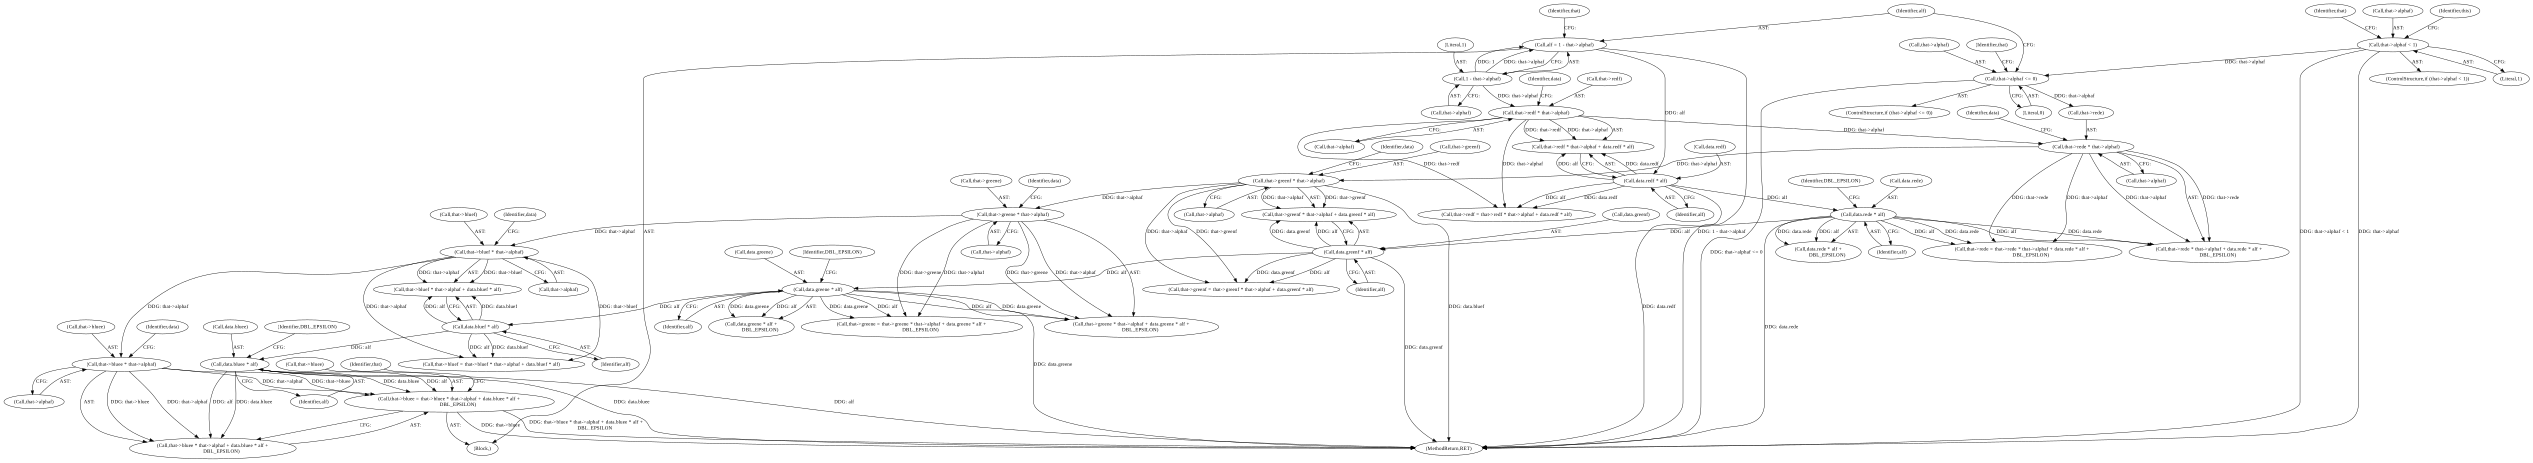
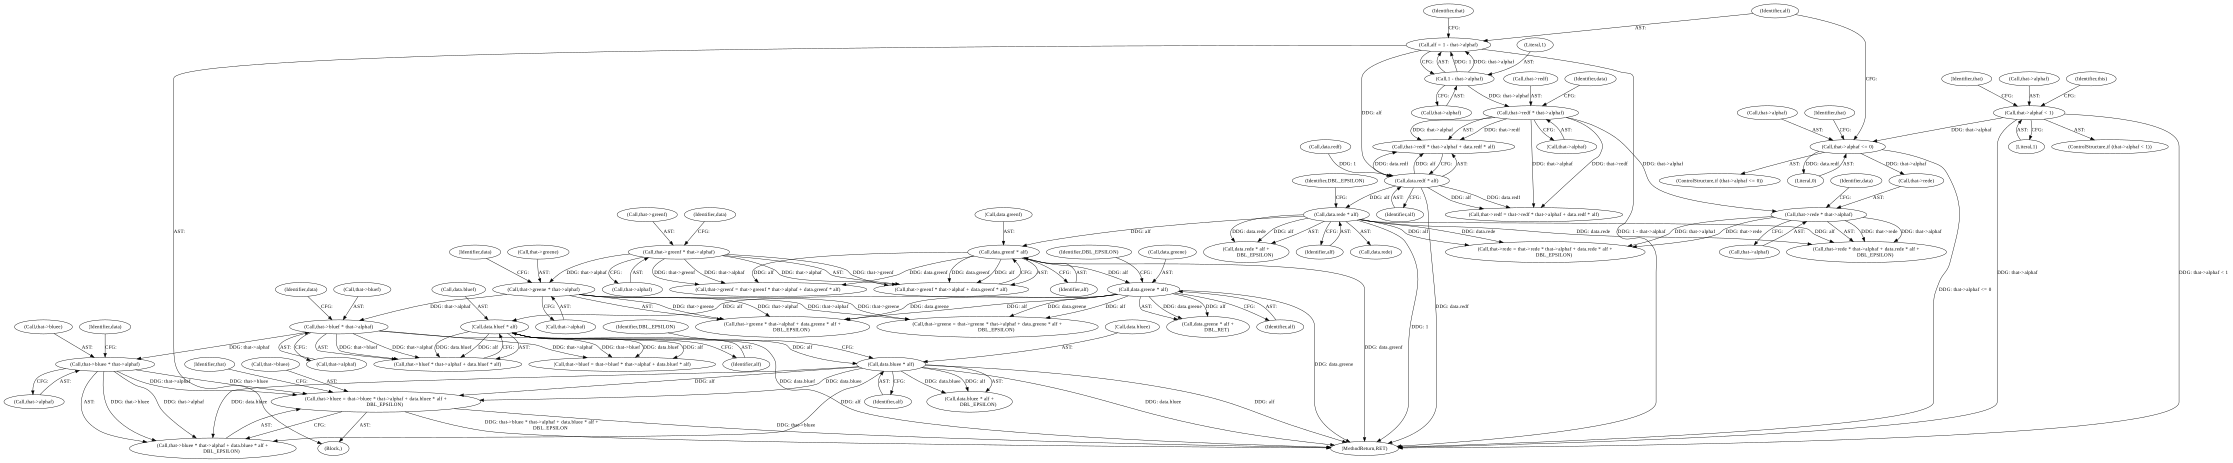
(2018, 96) -> (1823, 164)
(1690, 159) -> none
(1727, 164) -> (1348, 164)
(1886, 196) -> (1357, 231)
(1449, 267) -> (902, 420)
none -> (459, 290)
(751, 327) -> (1208, 327)
(1782, 327) -> (1420, 327)
none -> (970, 402)
